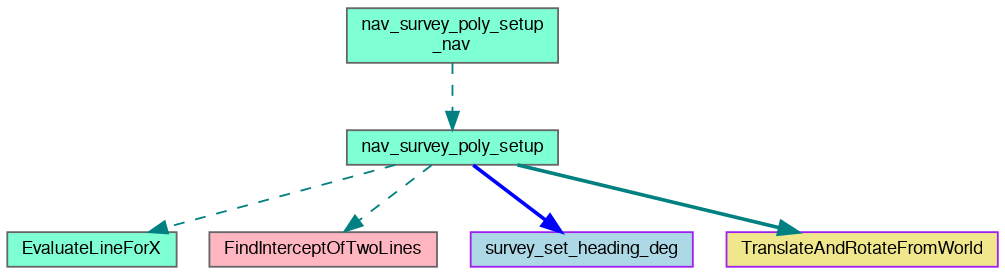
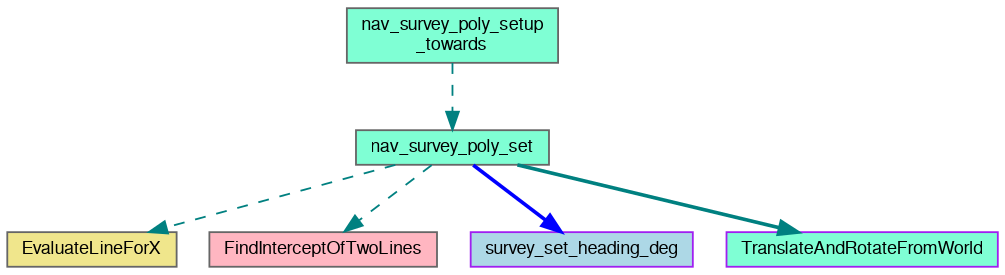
(452, 36) -> (452, 36)
(452, 147) -> (452, 147)
(92, 249) -> (92, 249)
(862, 249) -> (862, 249)
